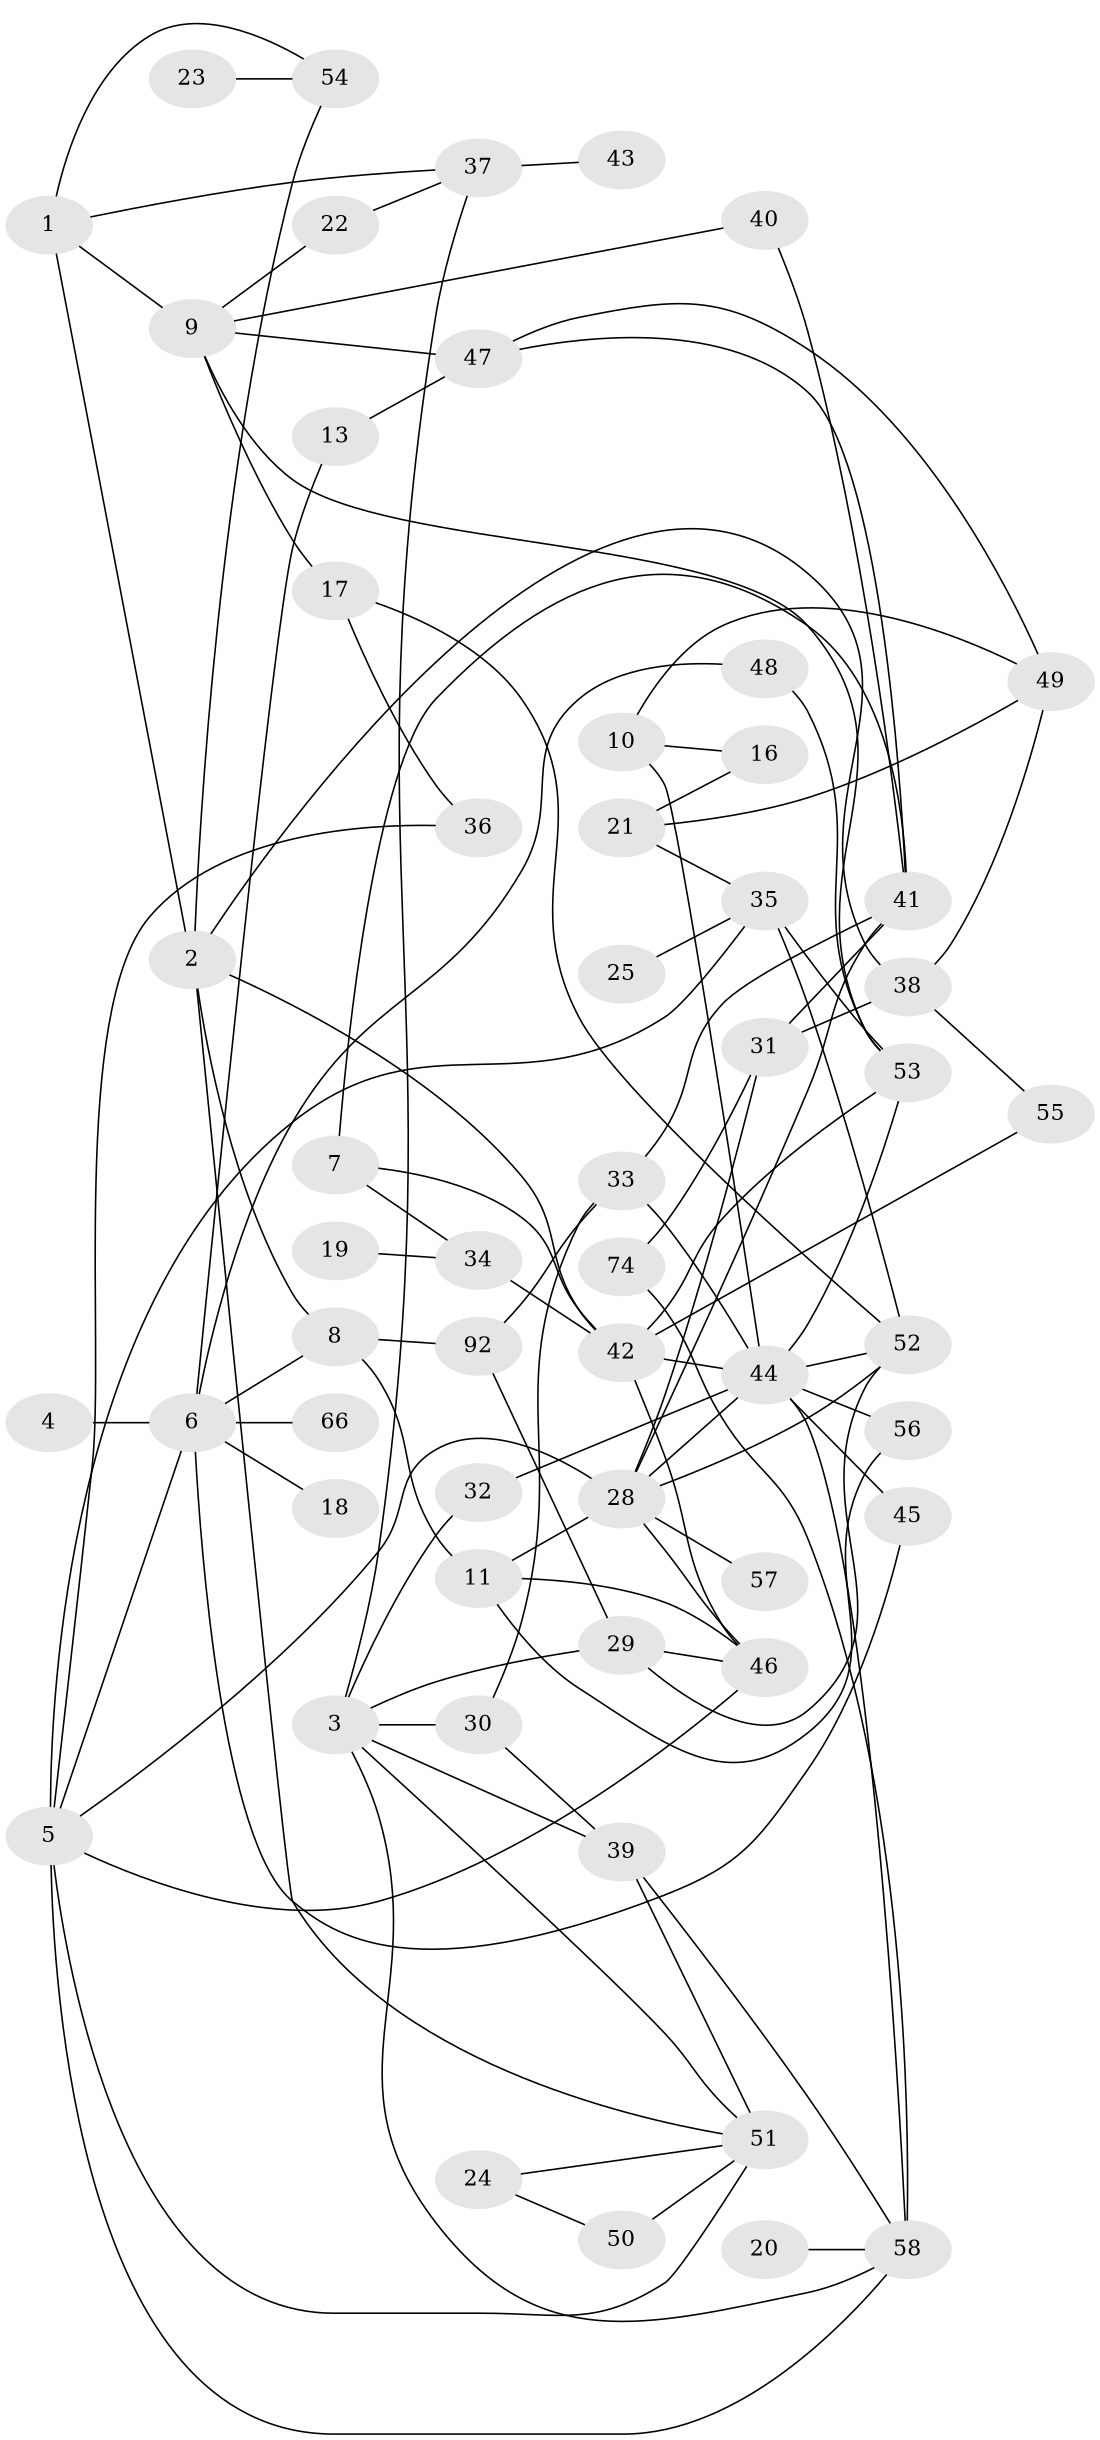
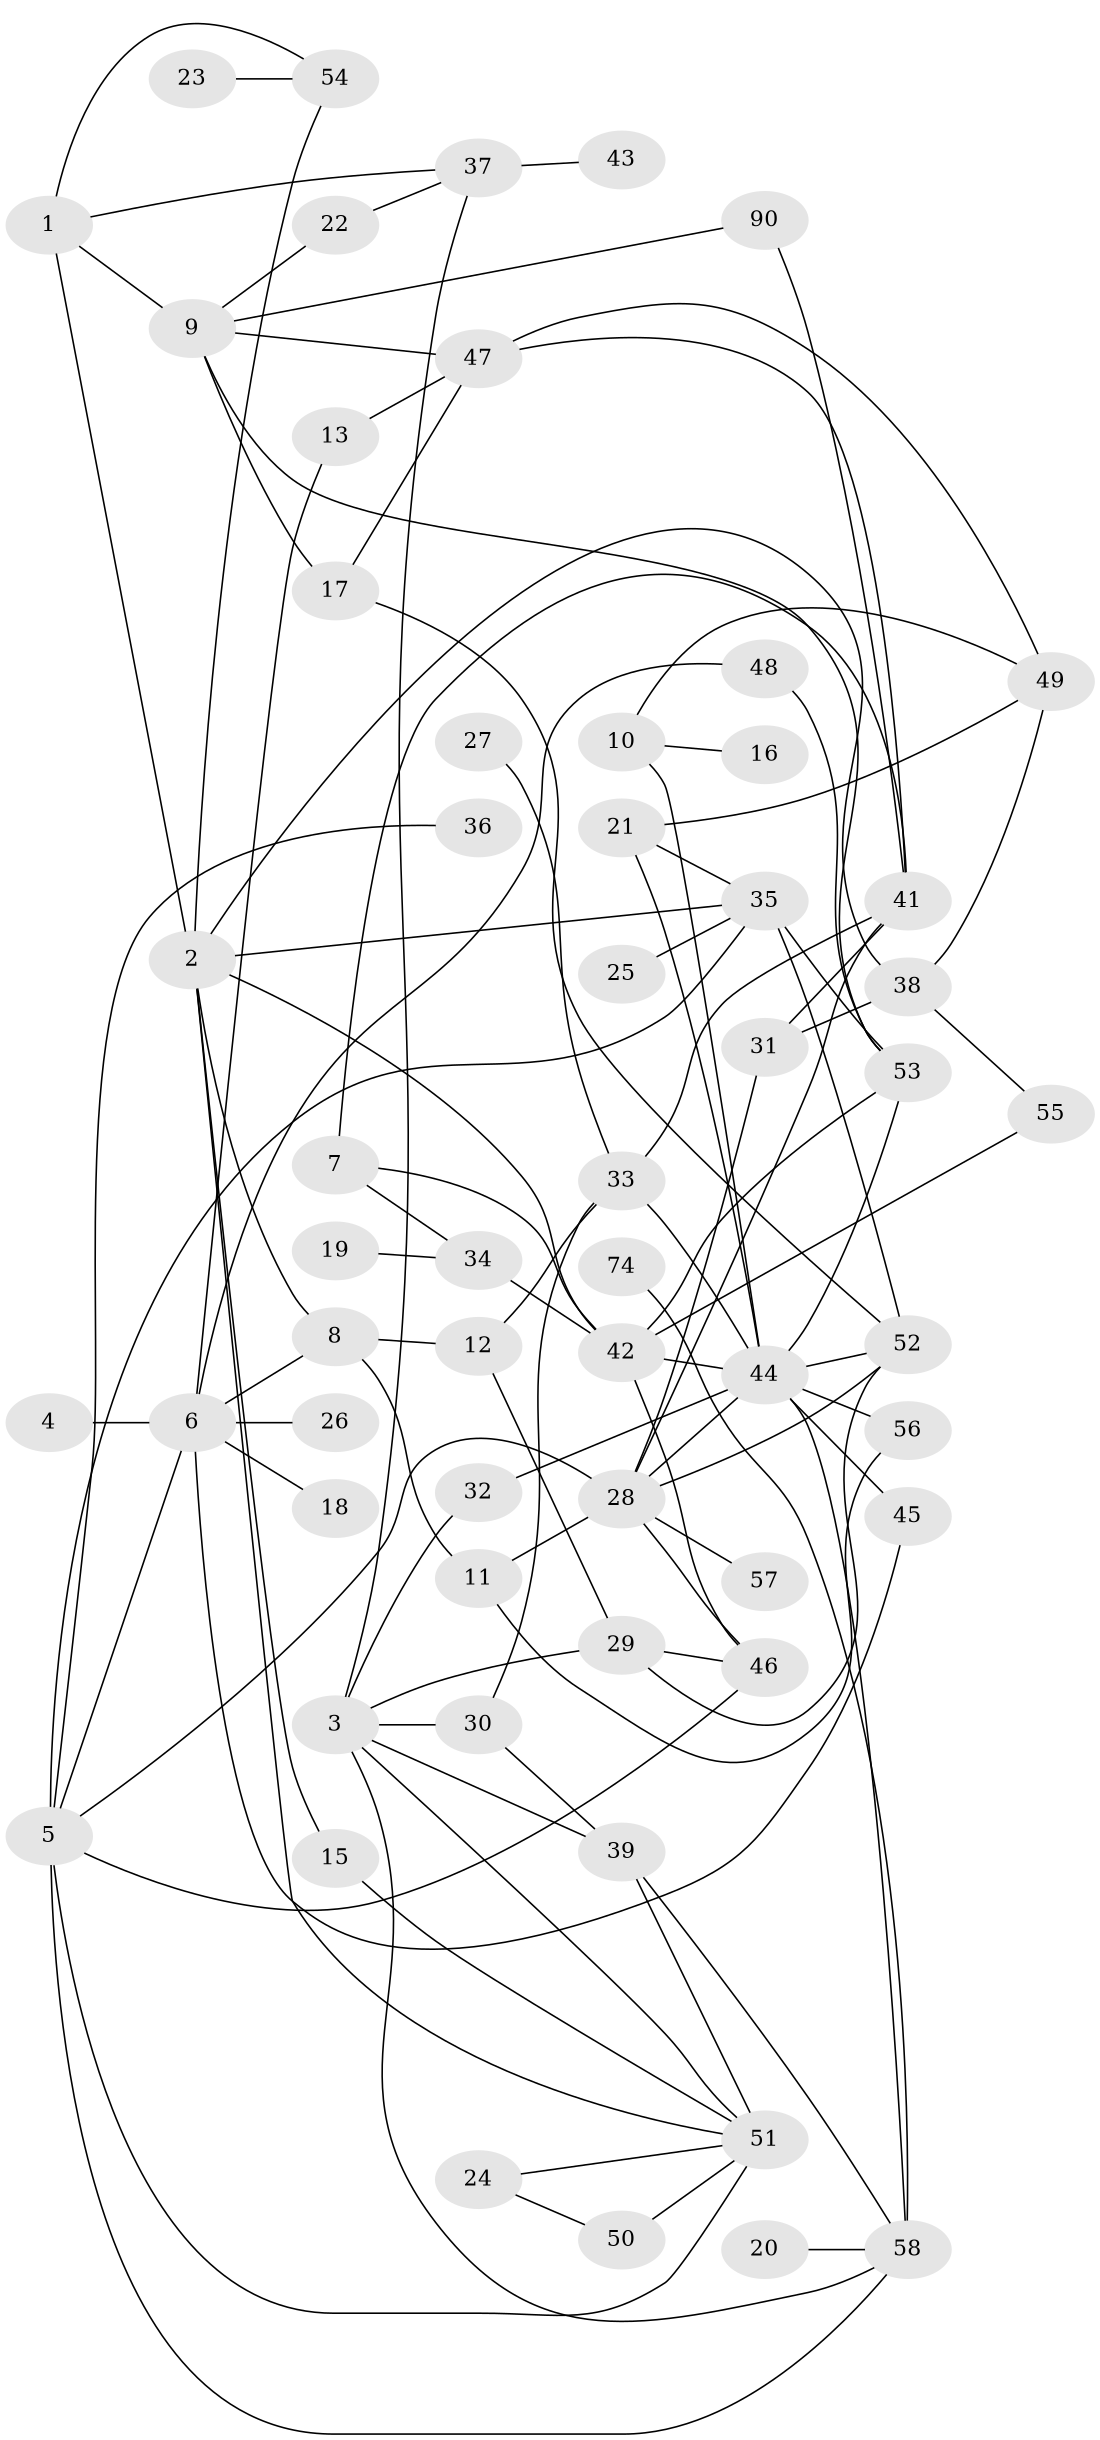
(765, 220) -> (765, 220)
(384, 697) -> (404, 479)
none -> (479, 742)
(693, 791) -> (709, 1098)
none -> (454, 933)
(699, 1171) -> none
(479, 1346) -> (479, 1346)
(336, 1423) -> (336, 1423)
(636, 1593) -> none
none -> (336, 1858)
